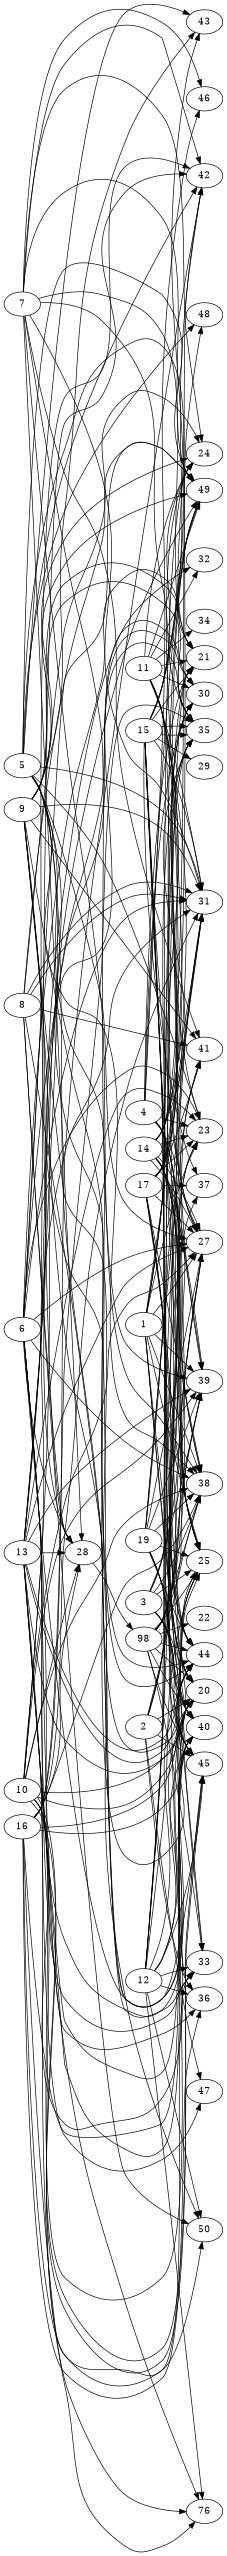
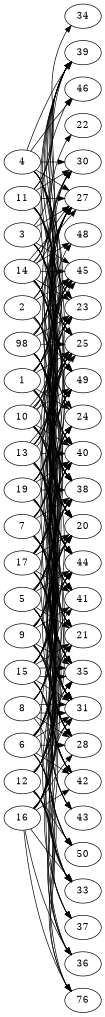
(205, 560) -> none
(205, 767) -> none
(118, 1609) -> (53, 541)
(205, 2091) -> none
